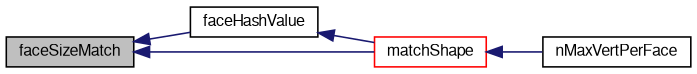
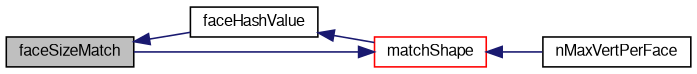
(262, 52) -> (246, 52)
